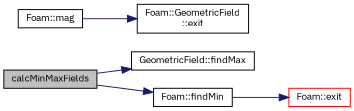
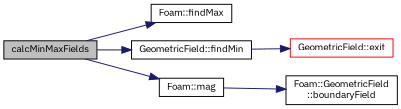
(193, 19) -> (342, 90)
(193, 61) -> (191, 13)
none -> (118, 68)
(193, 97) -> (191, 50)
(320, 97) -> (342, 48)
